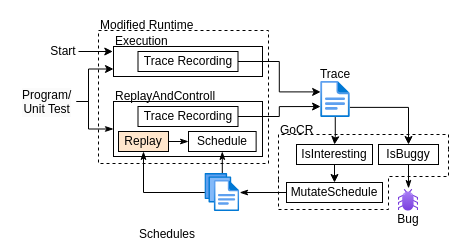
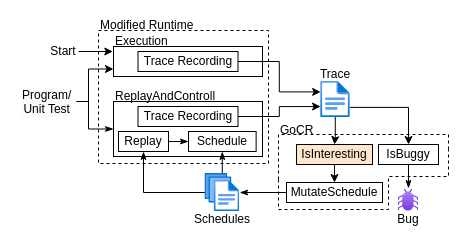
(144, 142) -> (144, 142)
(335, 155) -> (335, 155)
(167, 234) -> (222, 219)
